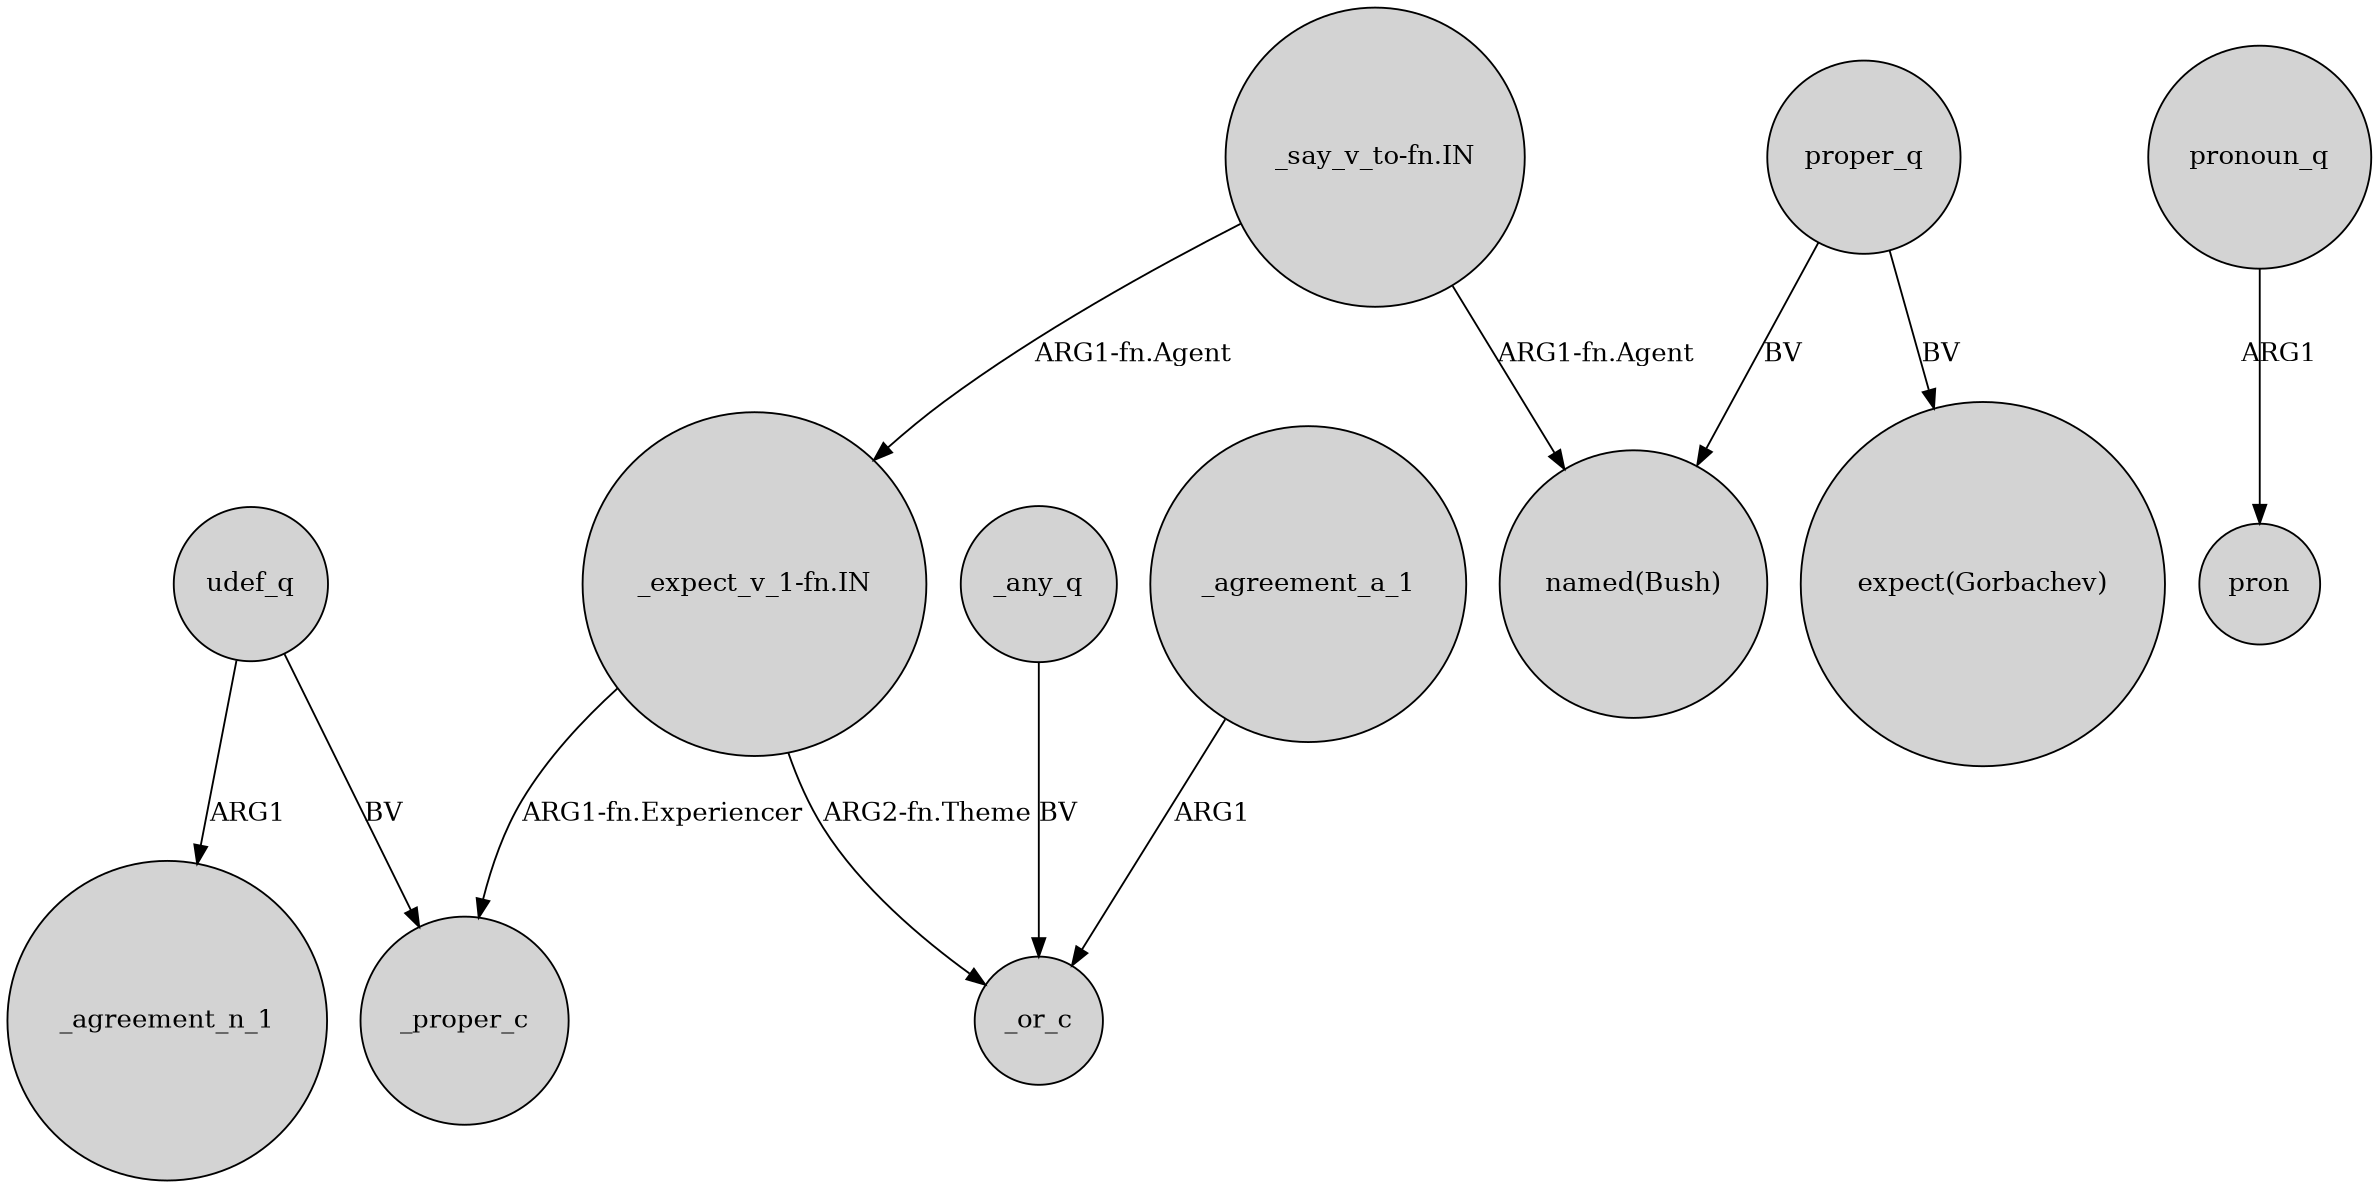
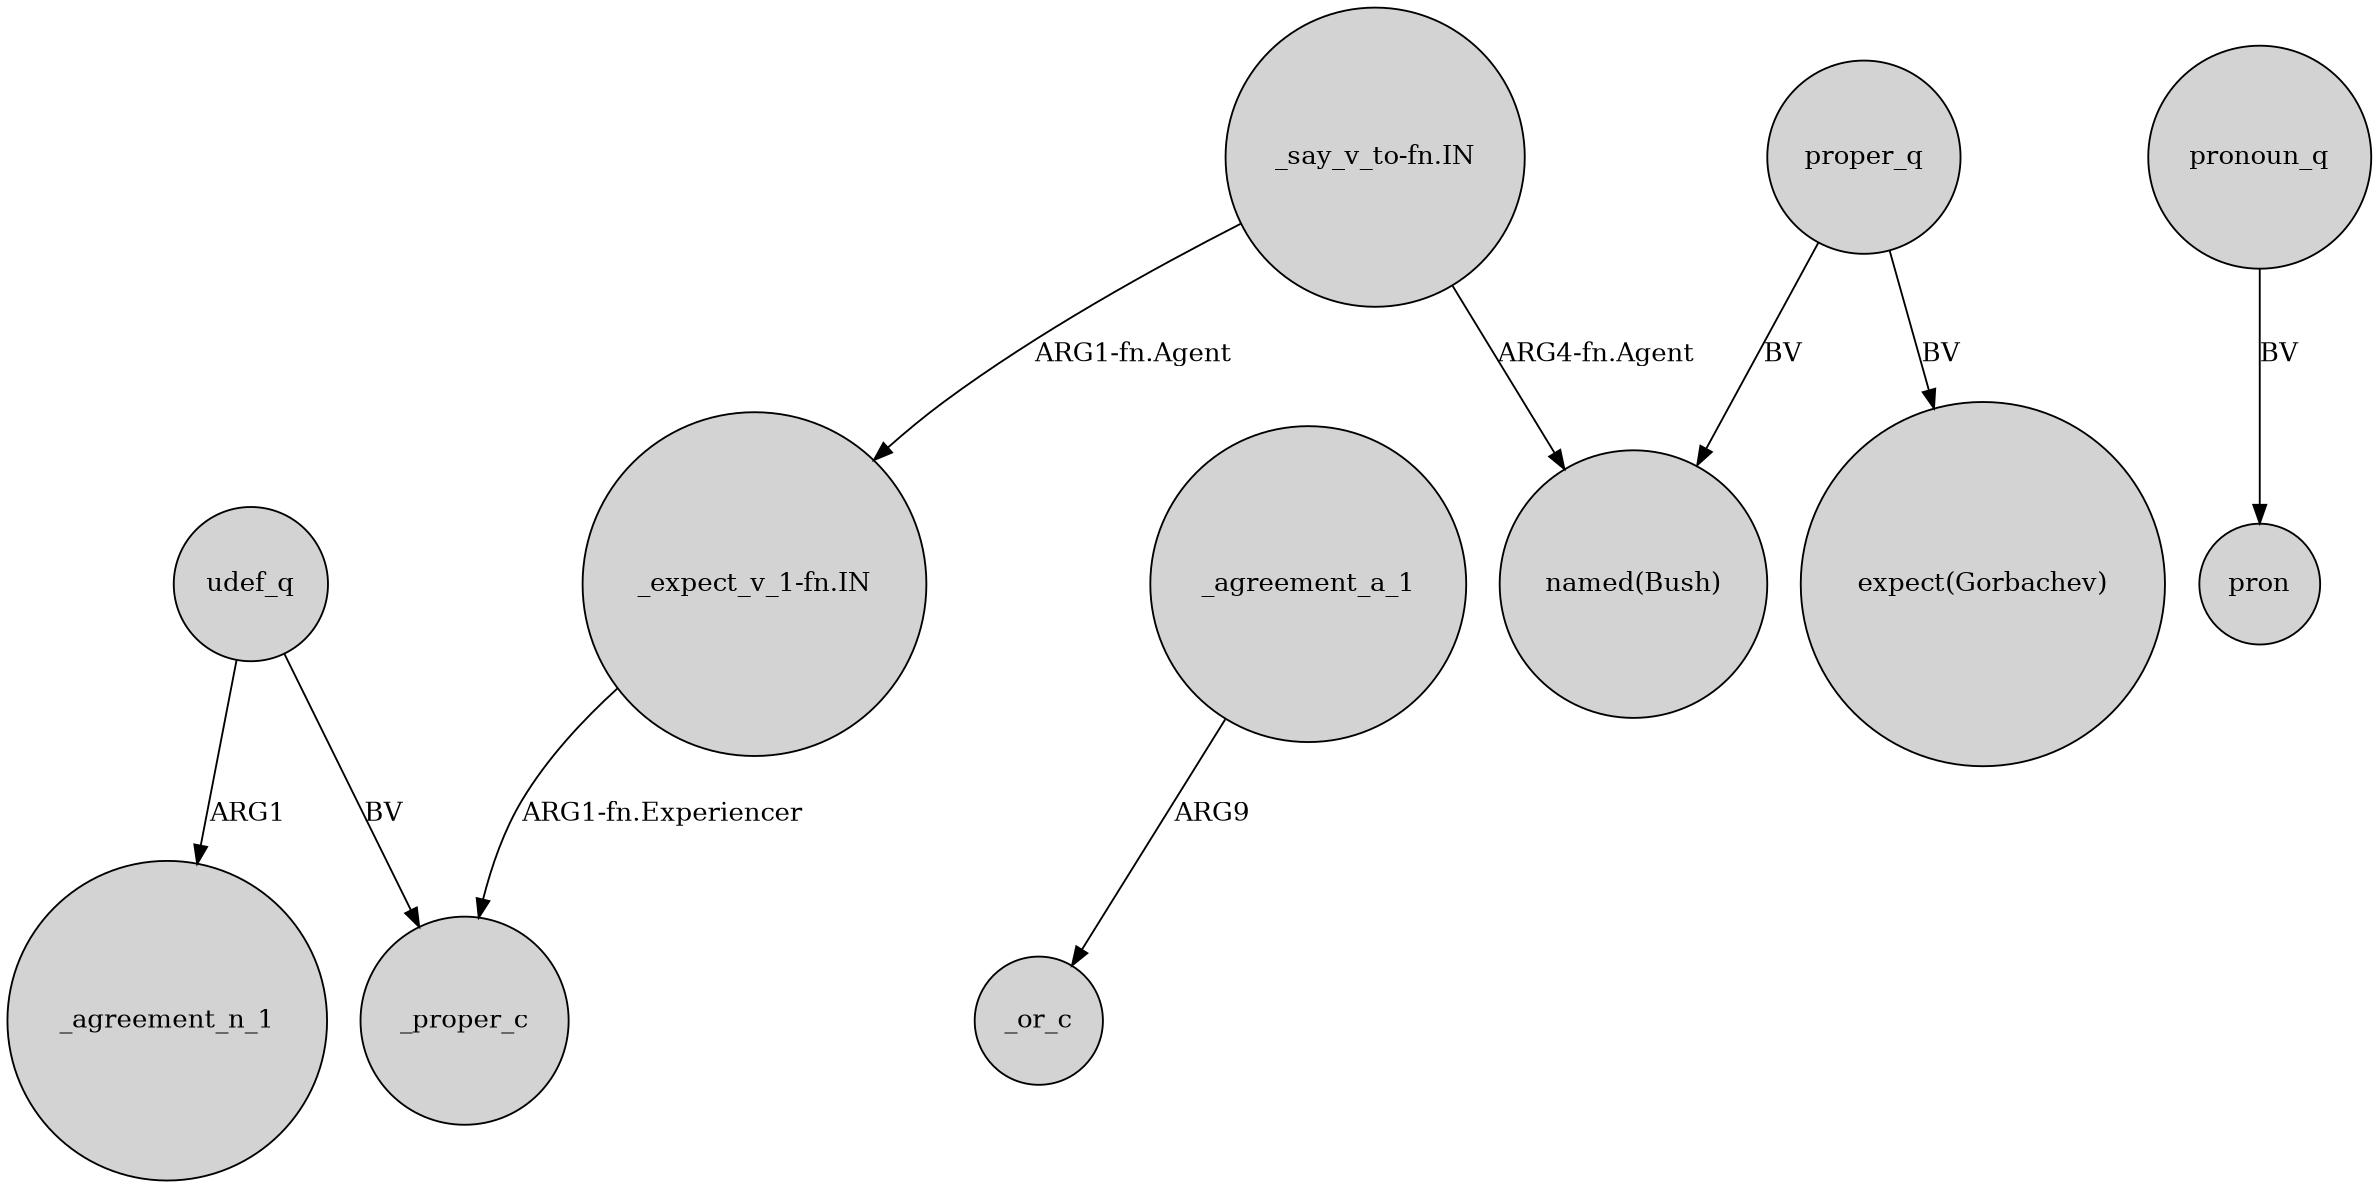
(1596, 354) -> (1596, 354)
(2279, 354) -> (2279, 354)
(1039, 584) -> none
(1213, 814) -> (1213, 814)
(861, 877) -> none
